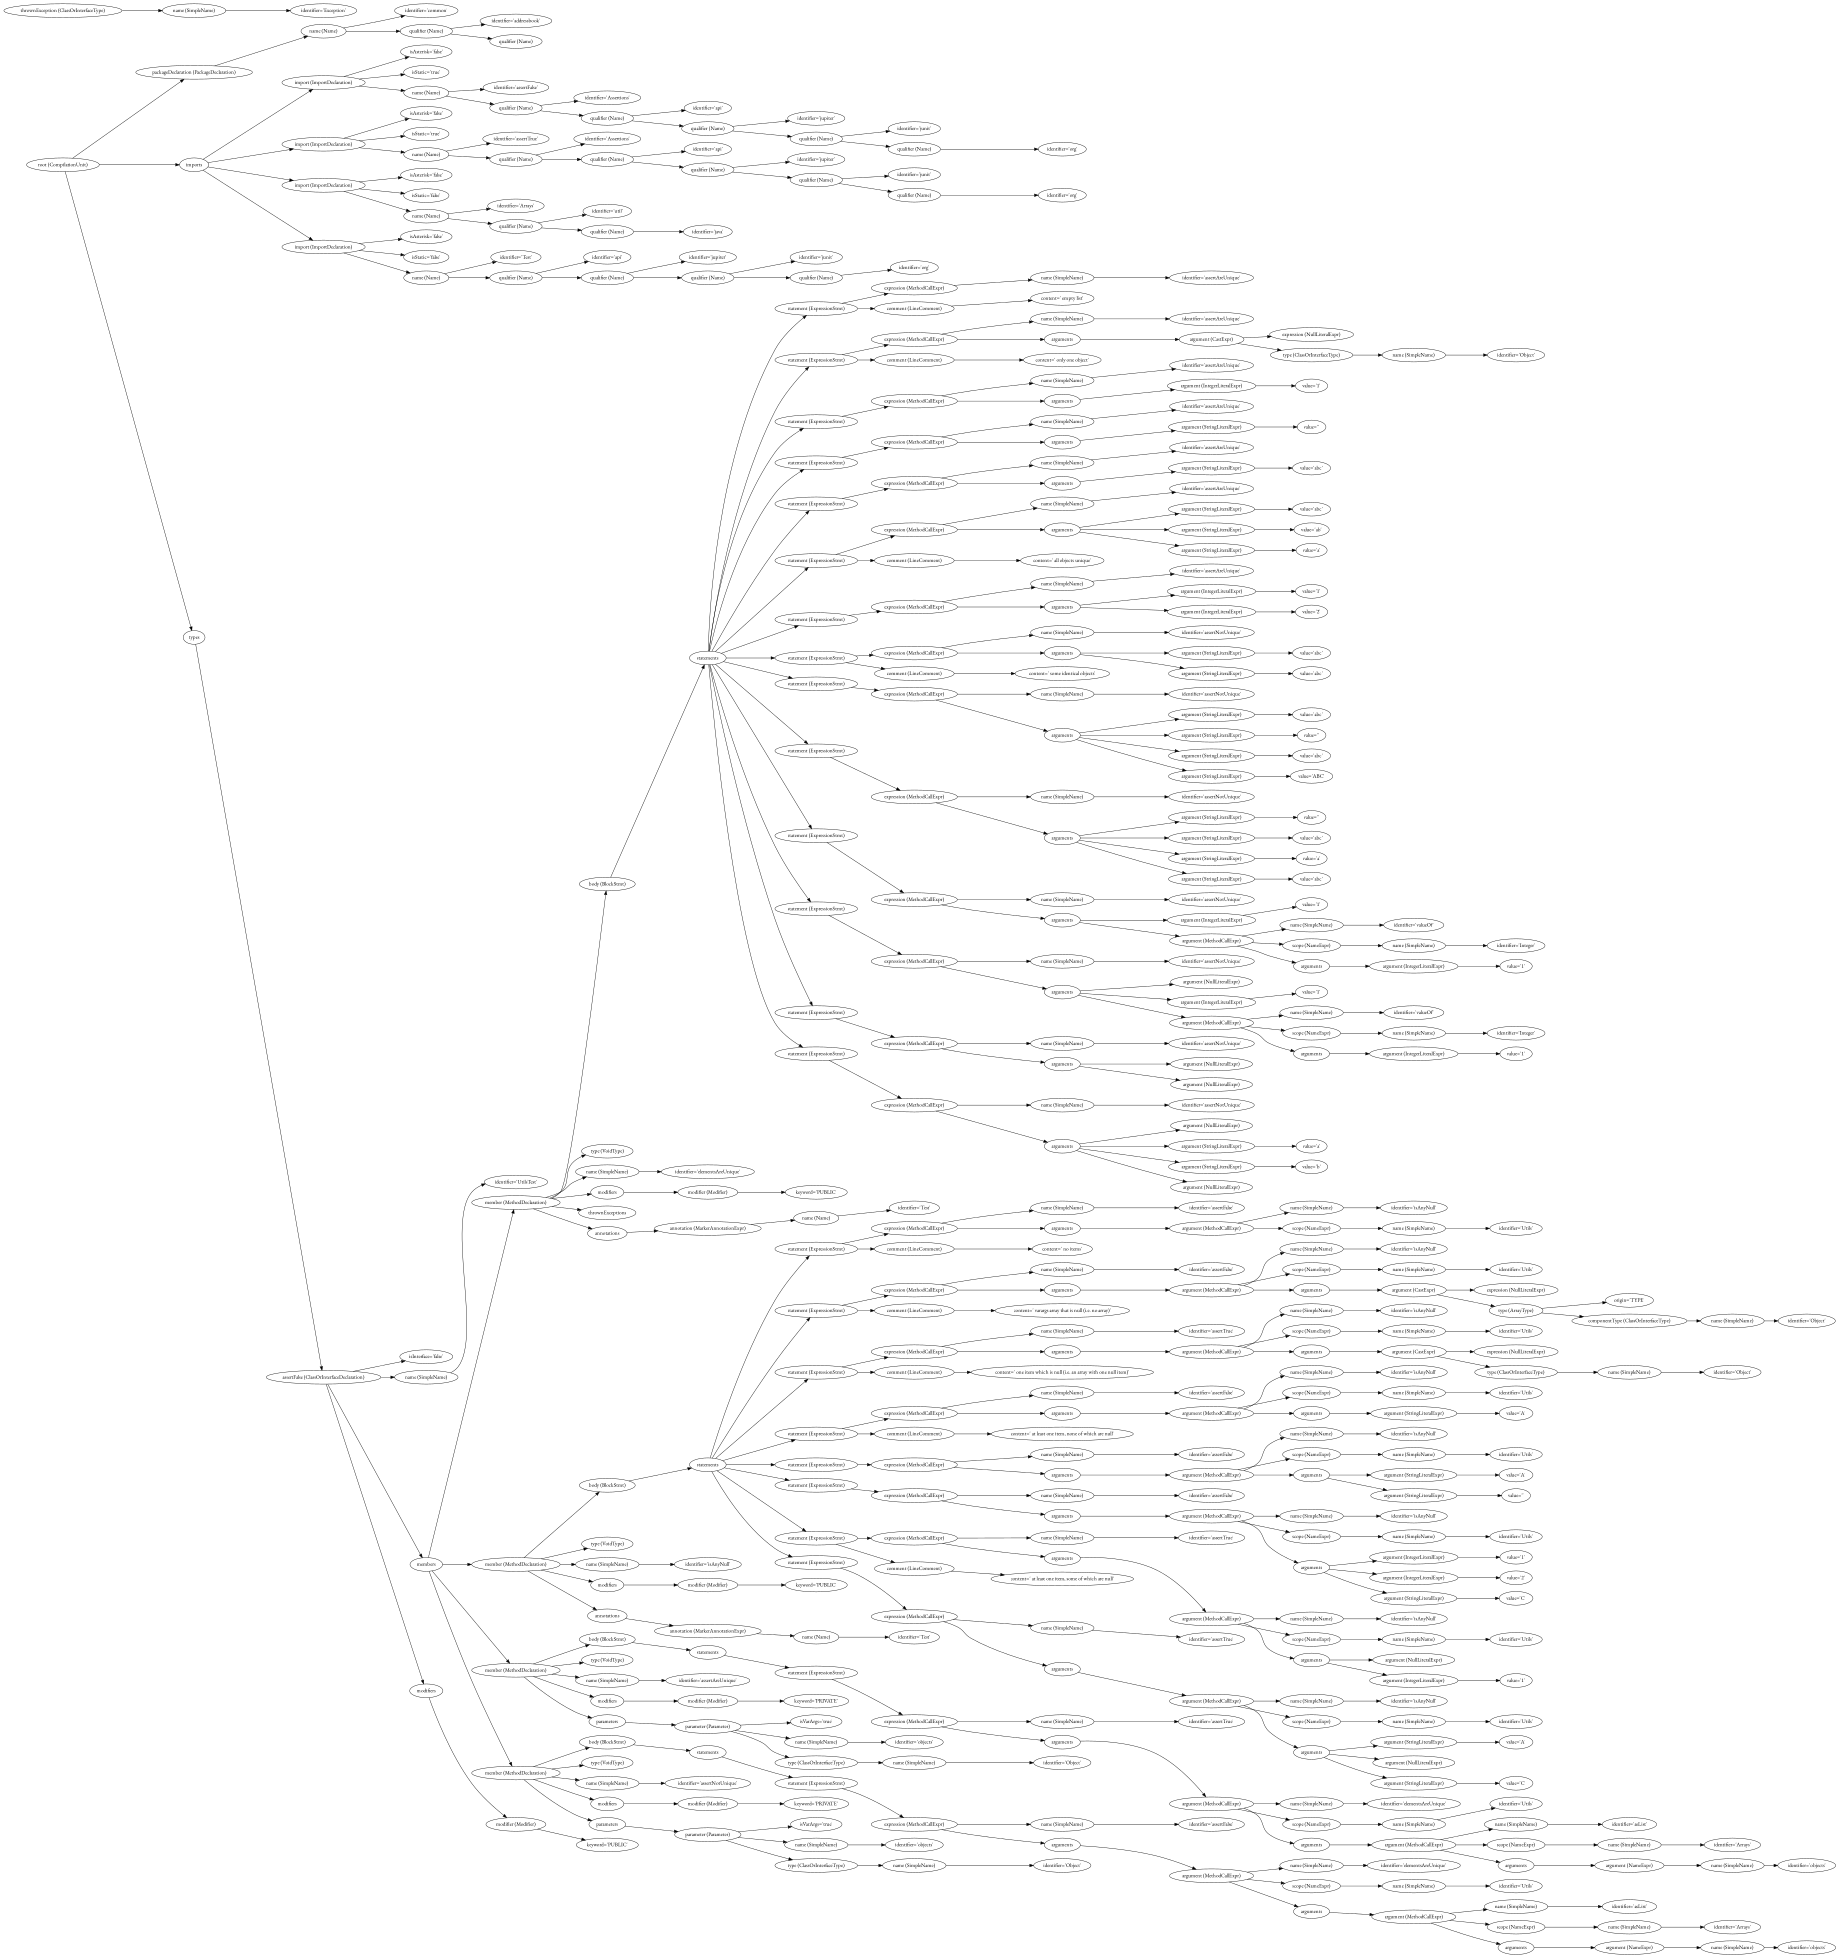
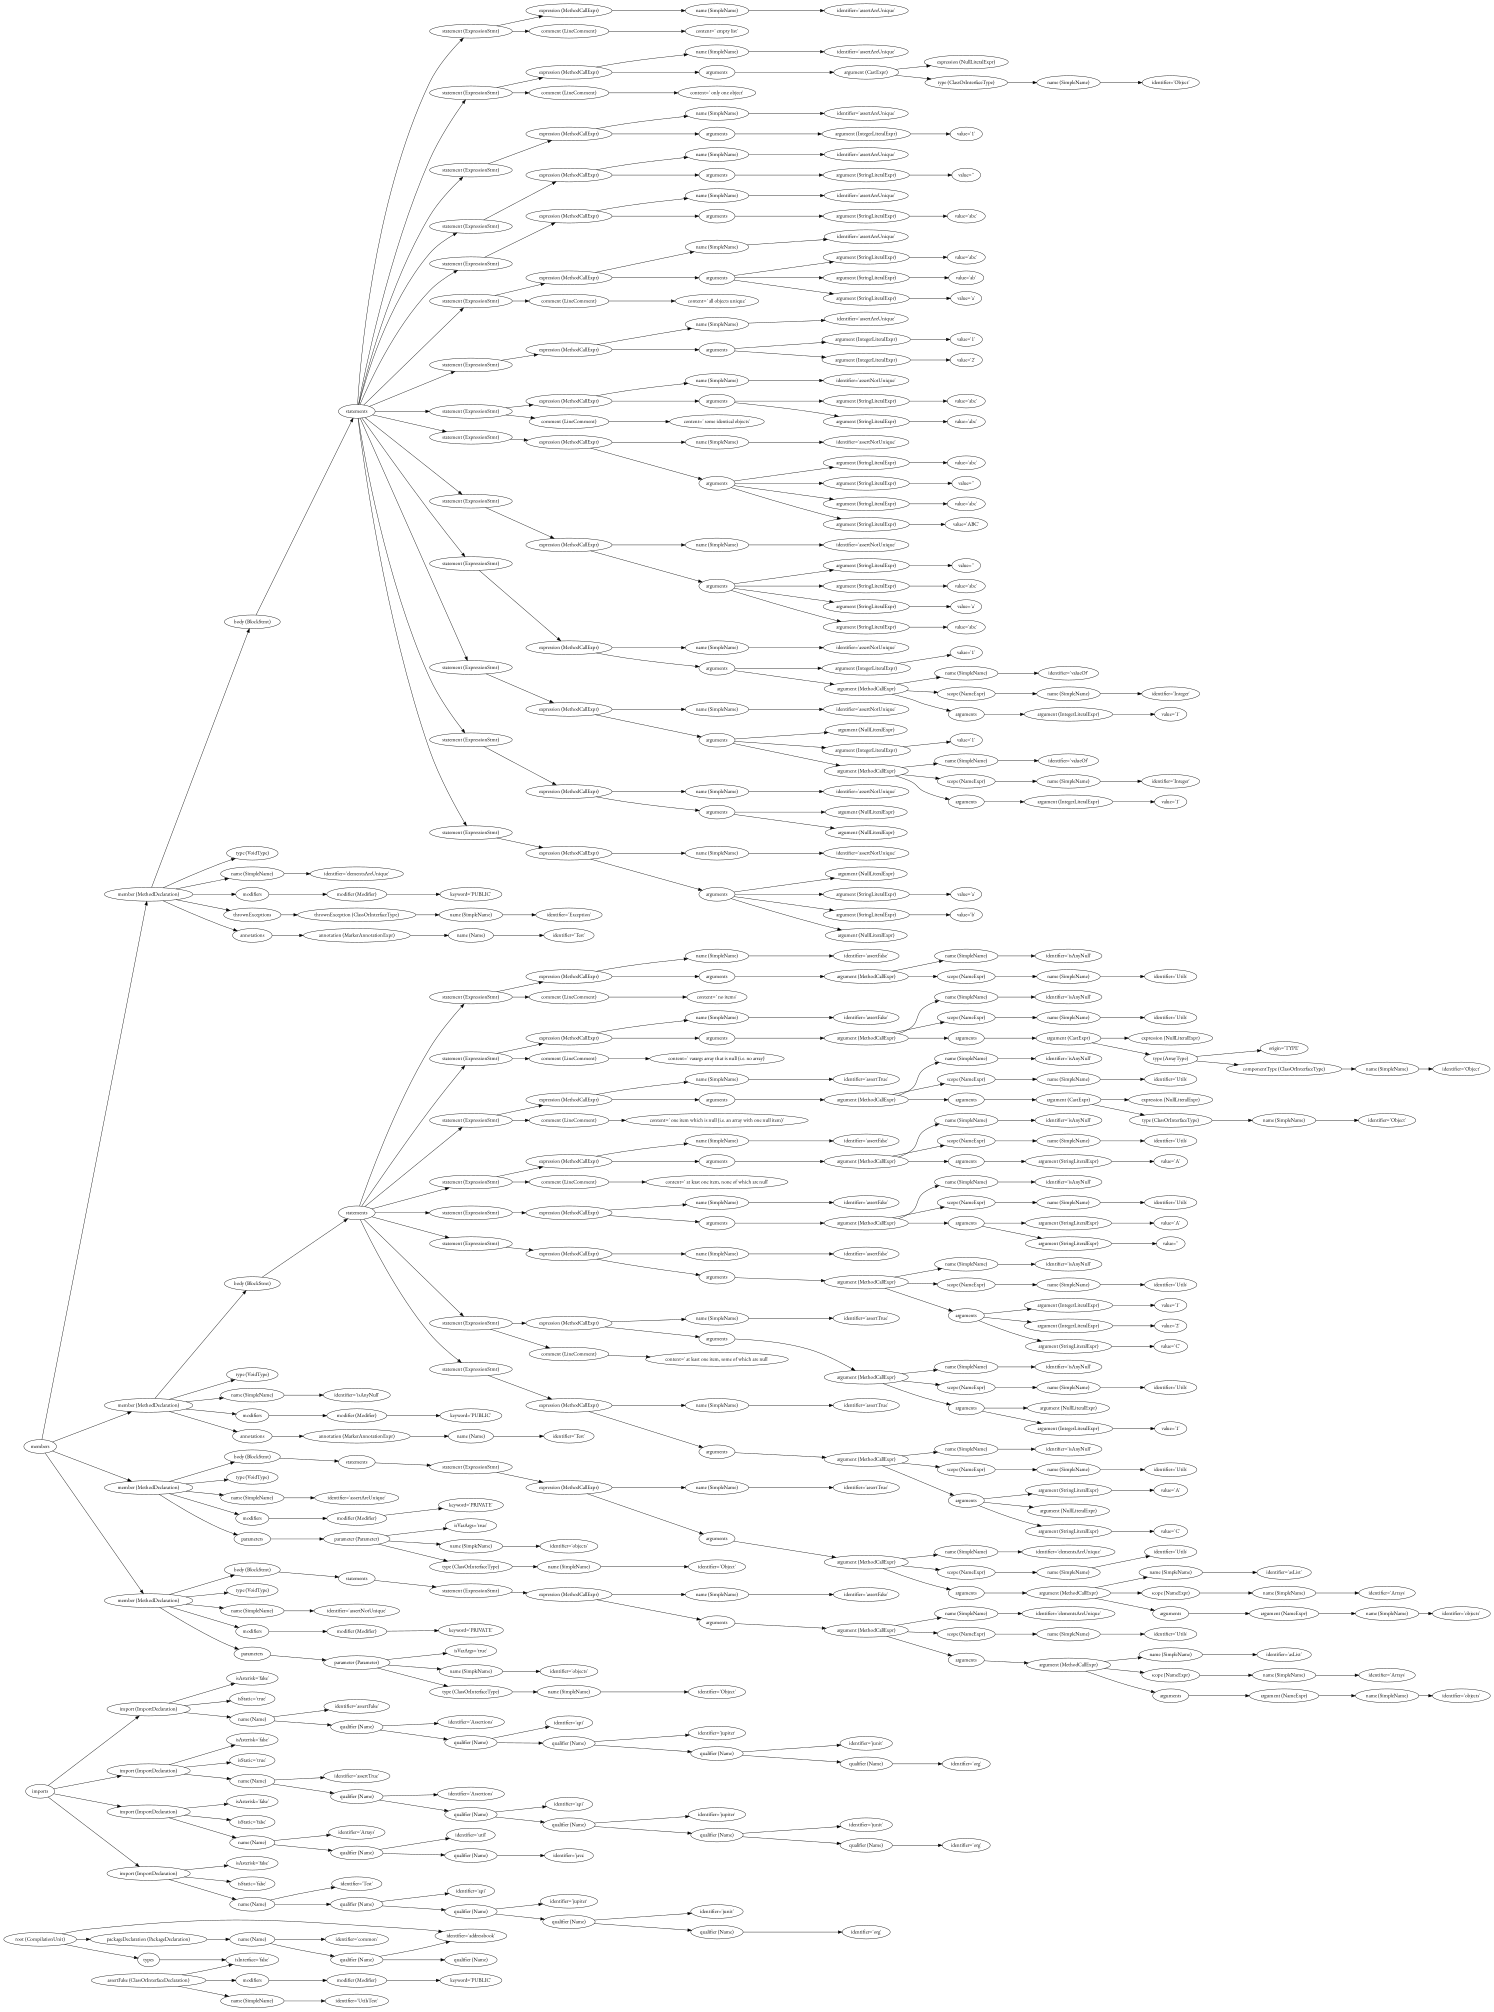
(137, 165) -> (250, 1920)
none -> (287, 915)
(259, 1005) -> (191, 1960)
(374, 1469) -> none
